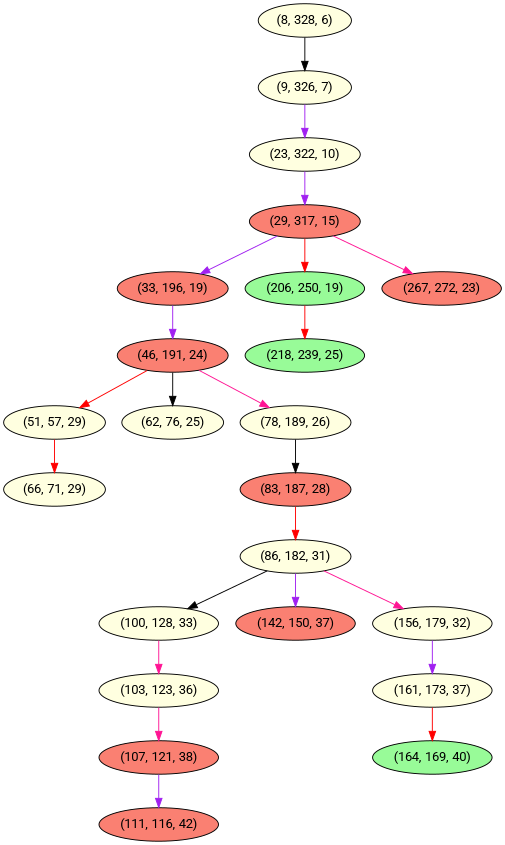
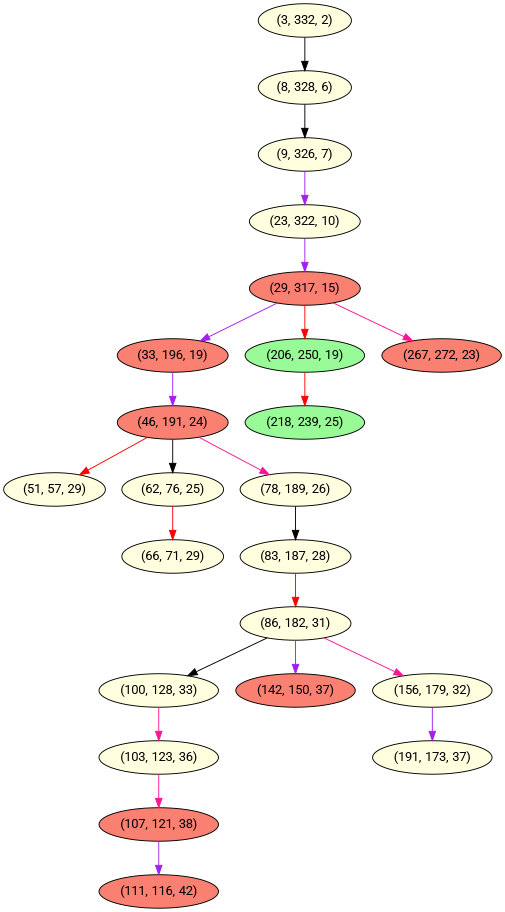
none -> (305, 20)
(55, 451) -> (173, 518)
(296, 489) -> (296, 556)
(432, 690) -> (432, 757)
(432, 757) -> none
